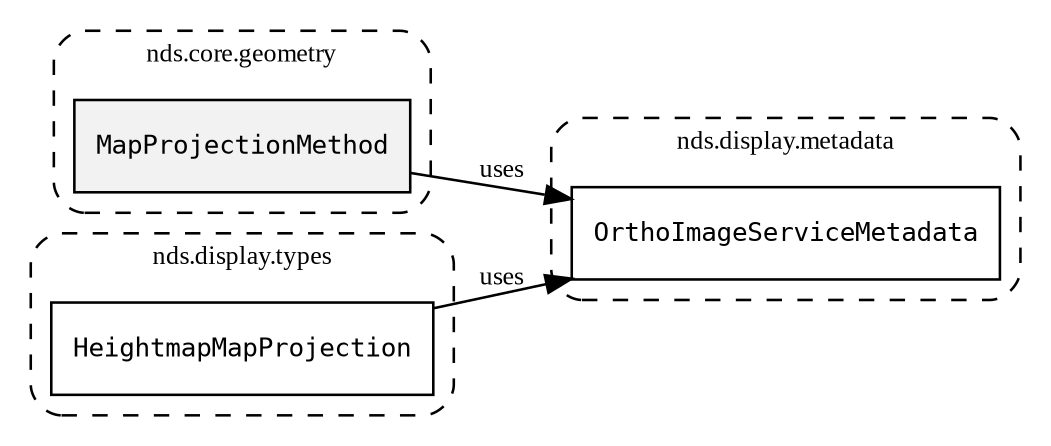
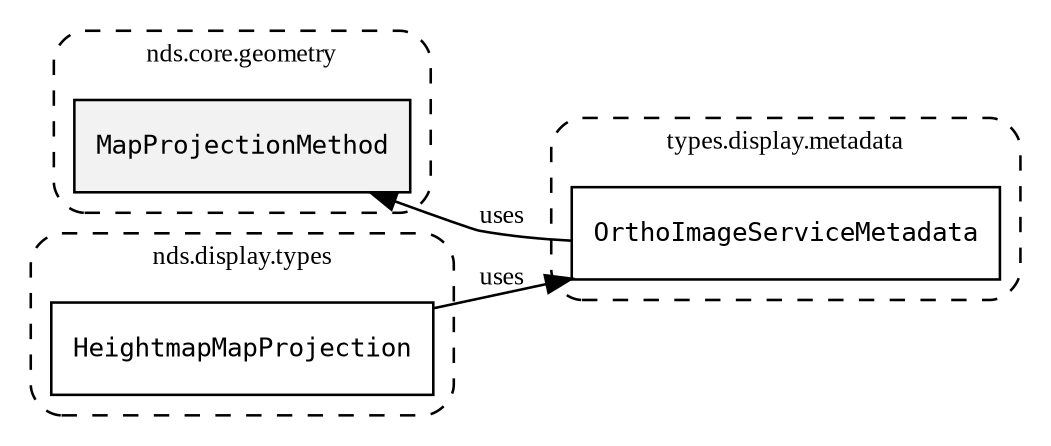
(786, 142) -> (786, 142)
(478, 184) -> (481, 231)
